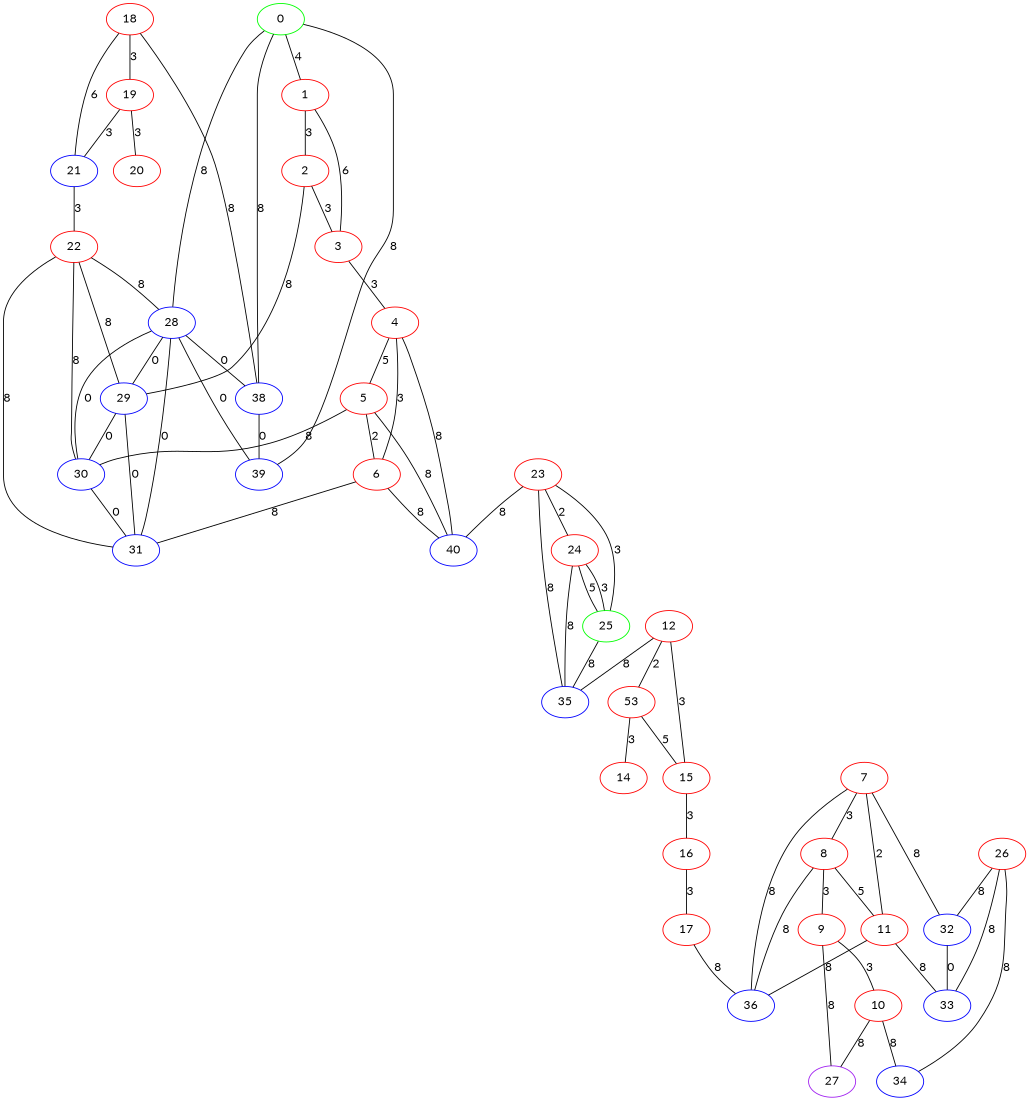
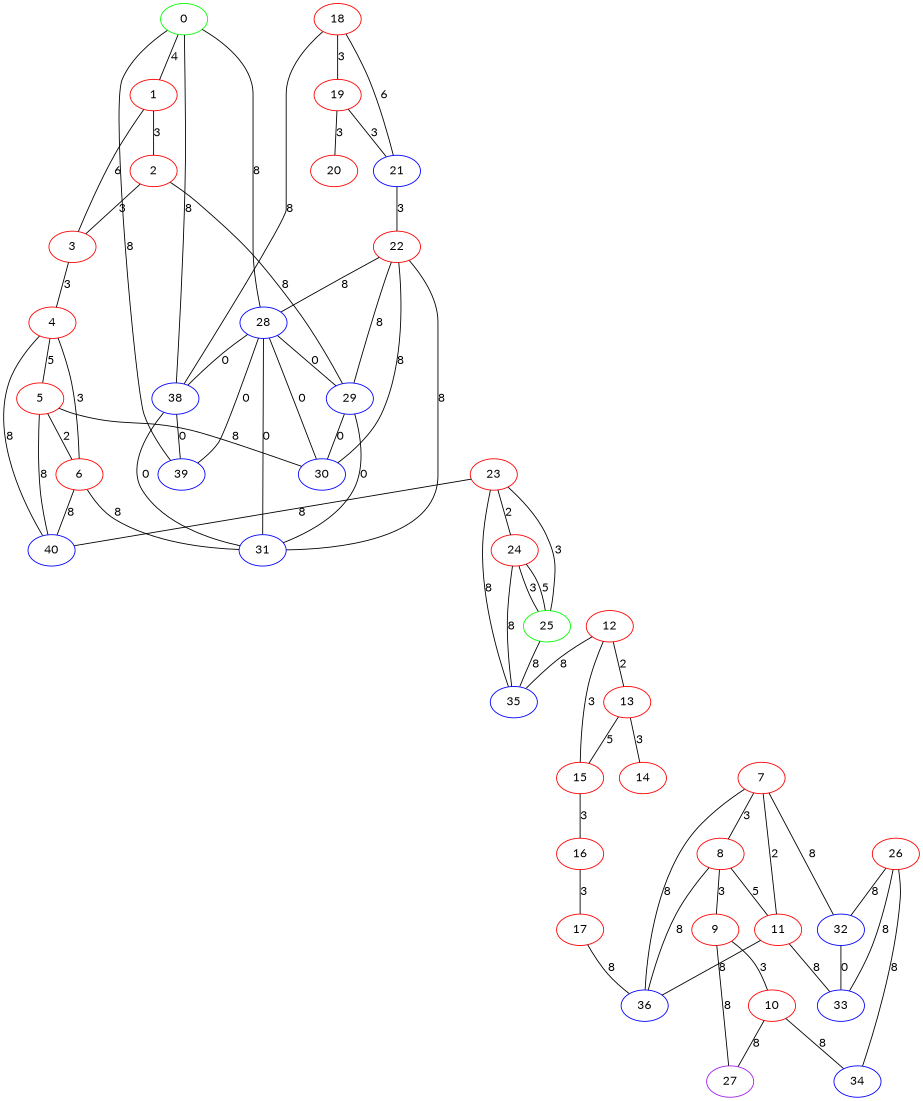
(109, 512) -> (151, 502)
(631, 702) -> (627, 702)
